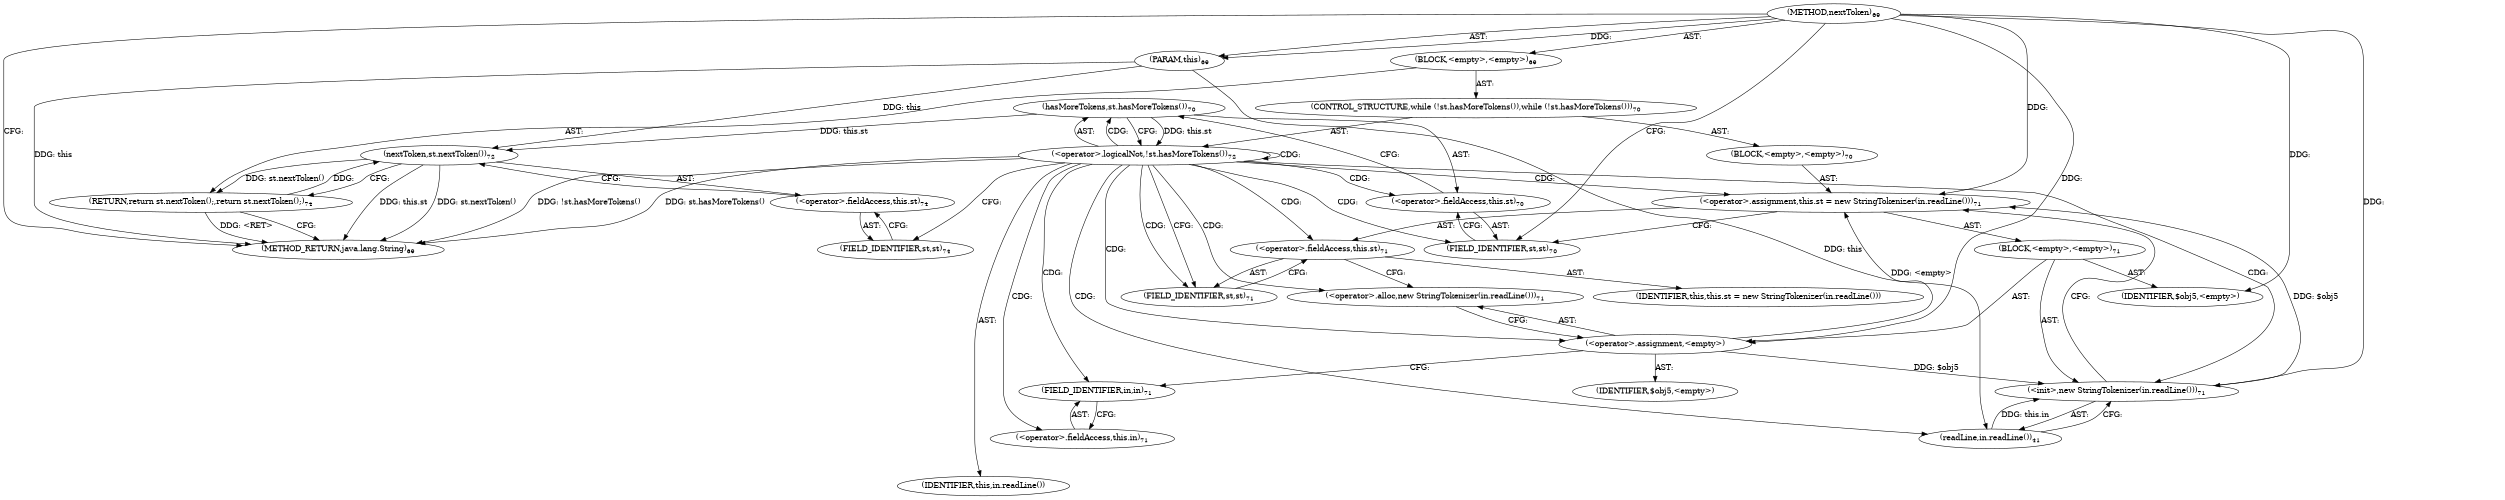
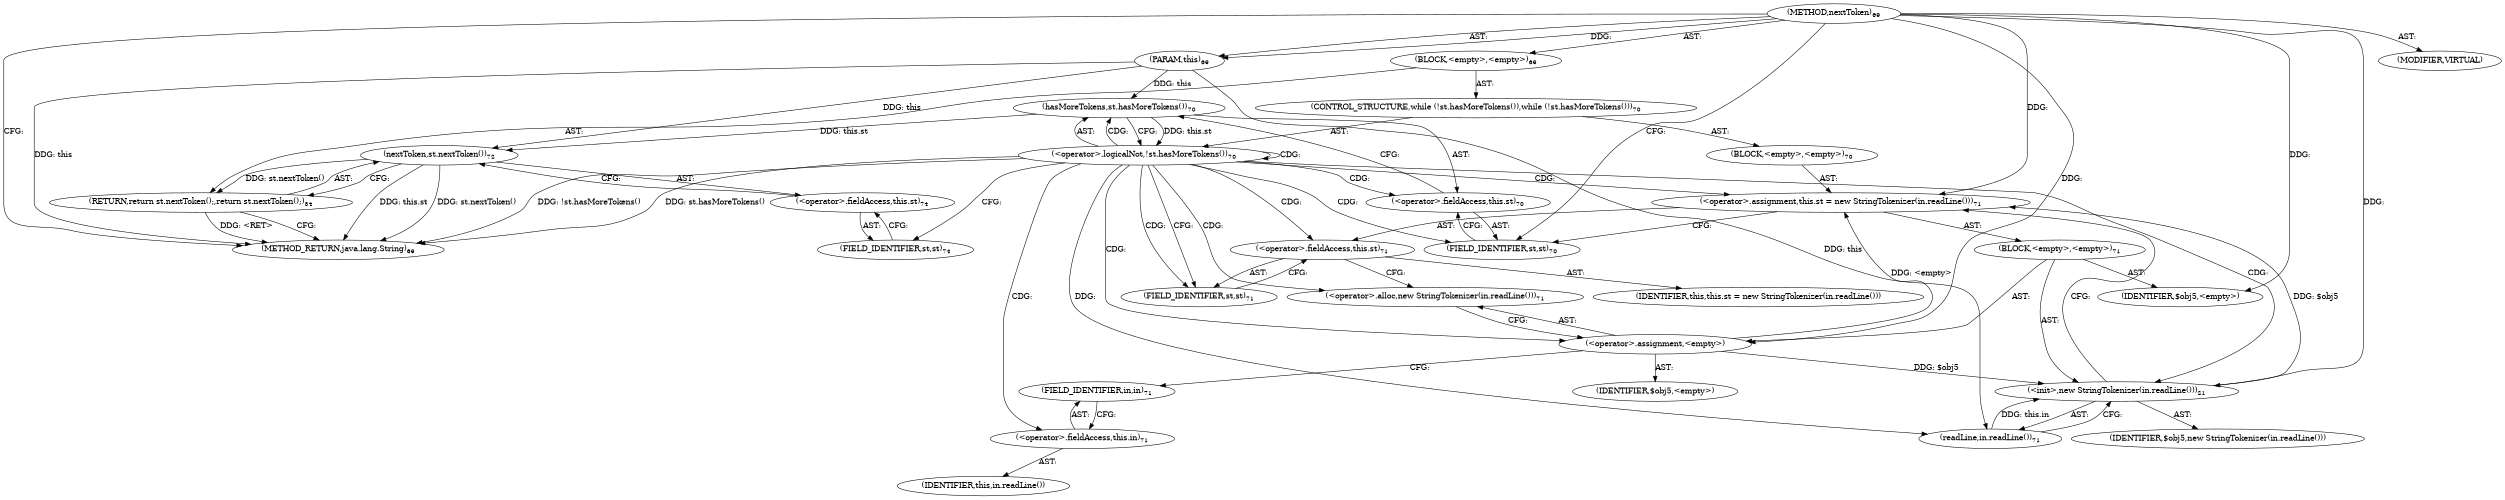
none -> (2440, 61)
none -> (1152, 83)
(1232, 154) -> (1232, 154)
(345, 179) -> (345, 179)
(309, 202) -> (309, 202)
(1043, 264) -> none
(1086, 297) -> (1086, 297)
(982, 301) -> (1035, 461)
(2202, 391) -> (2202, 391)
(2036, 438) -> (2036, 438)
none -> (2218, 439)
